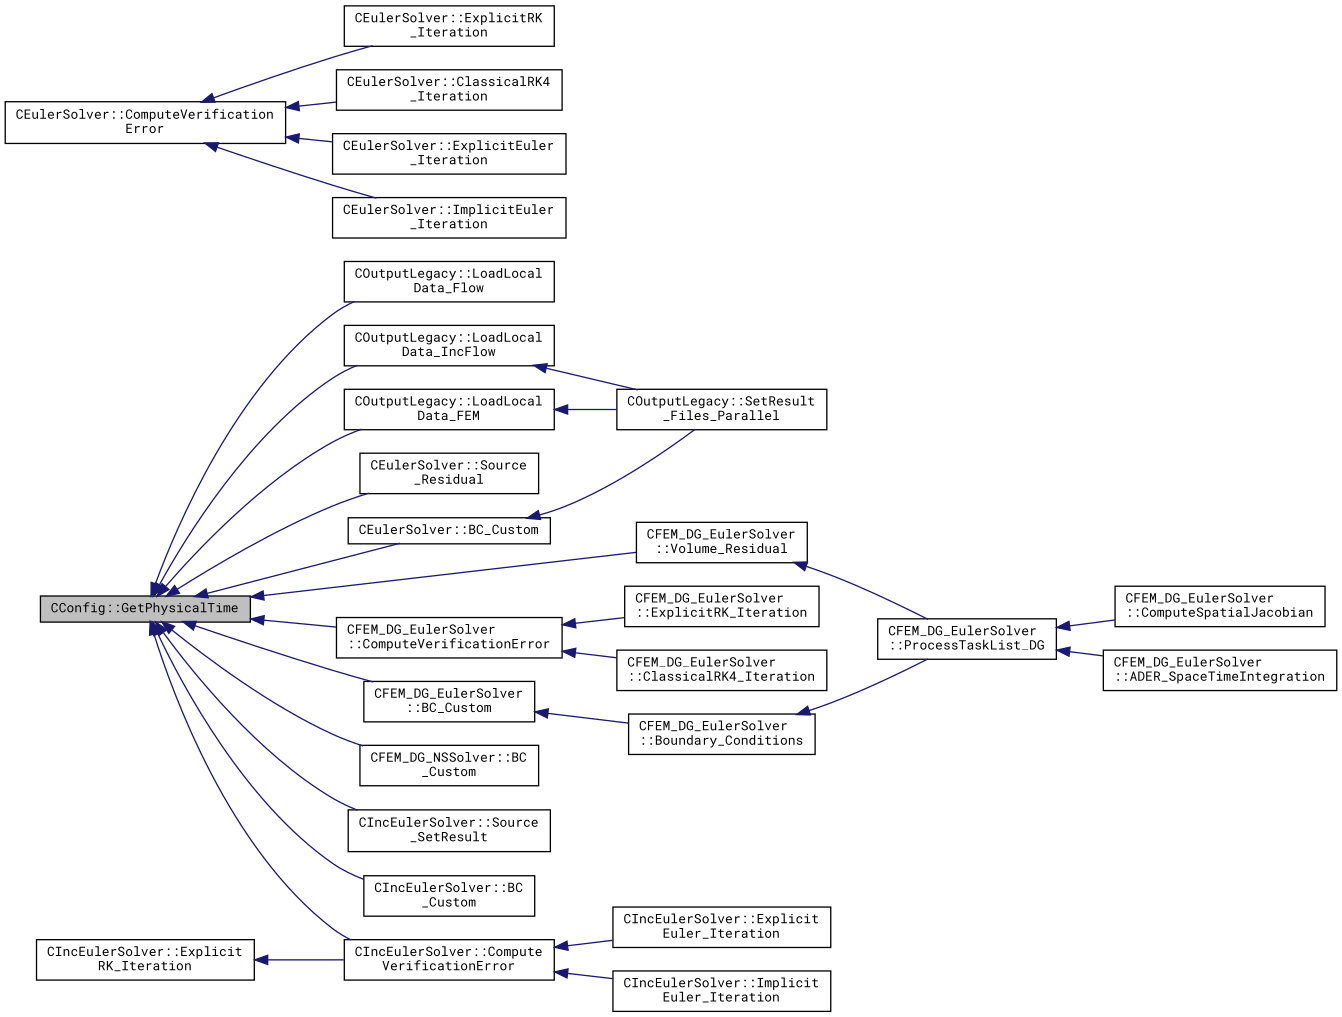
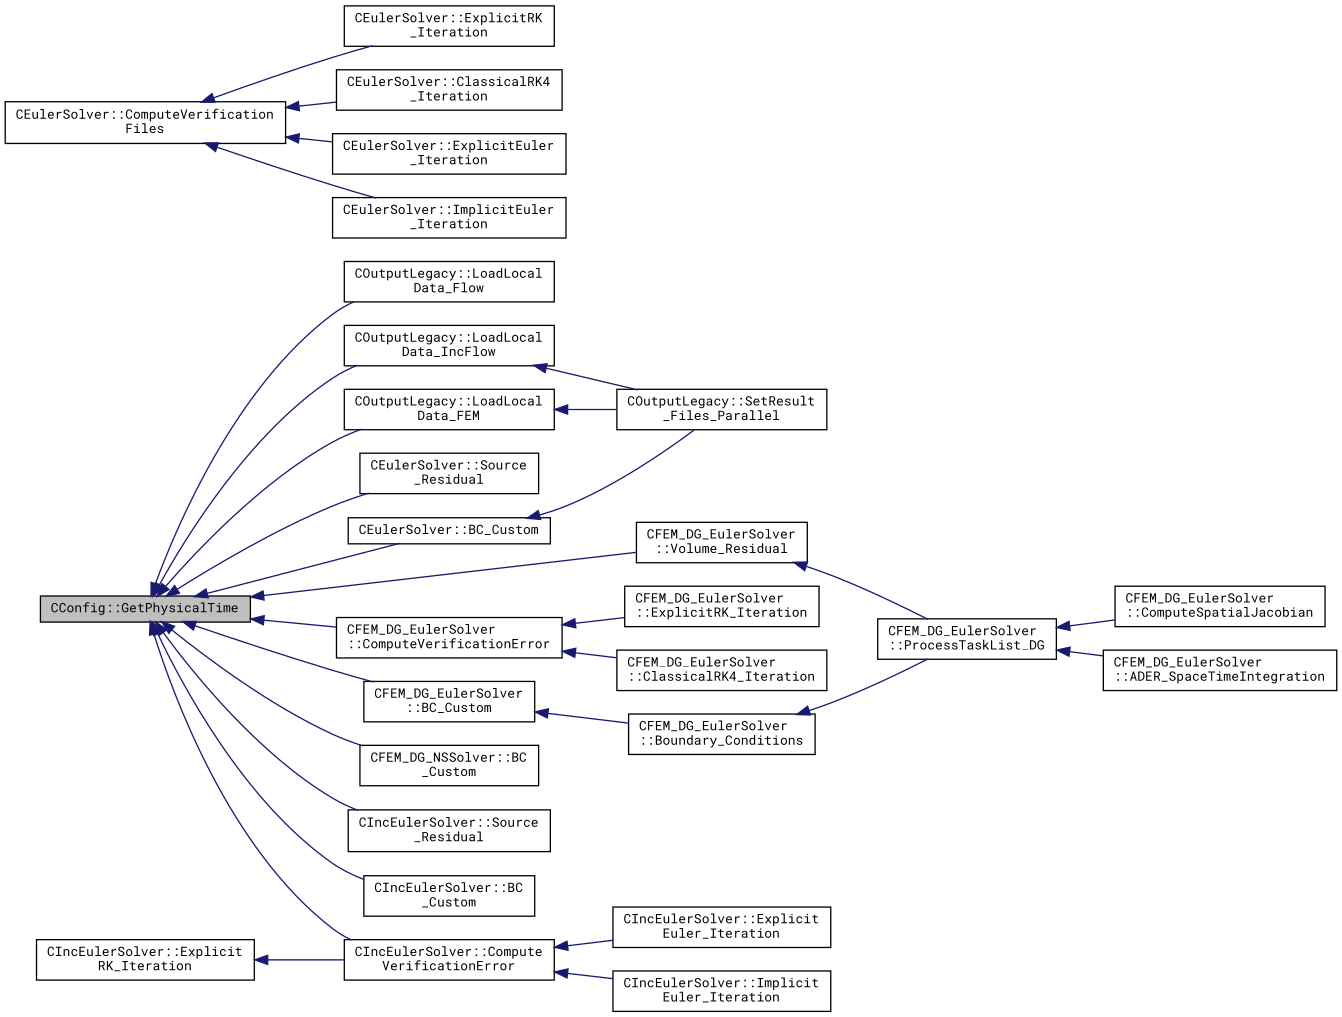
(145, 123) -> (145, 123)
(449, 831) -> (449, 831)
